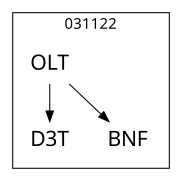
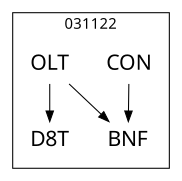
none -> (129, 65)
(50, 141) -> (50, 141)
